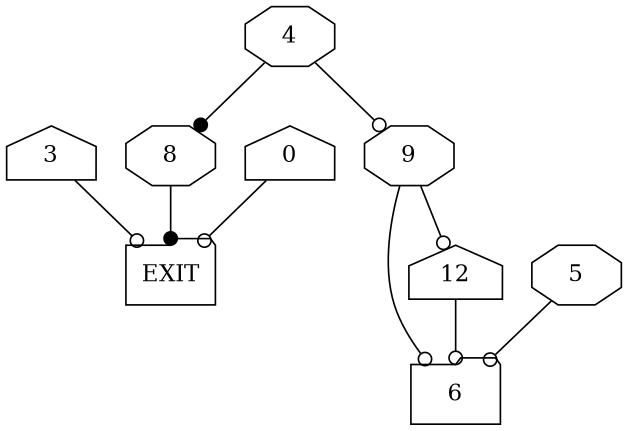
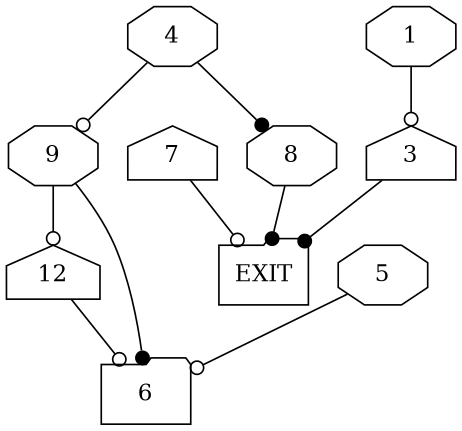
none -> (411, 36)
(290, 156) -> (173, 156)
(104, 208) -> (346, 209)
(389, 273) -> (121, 262)
